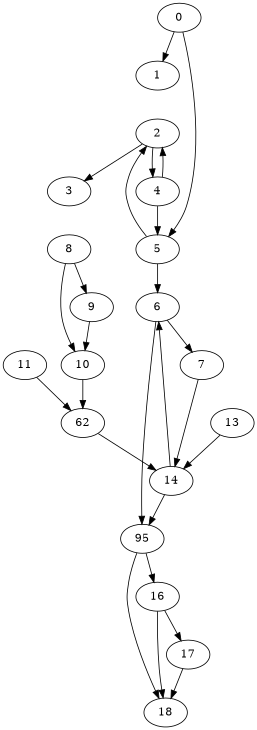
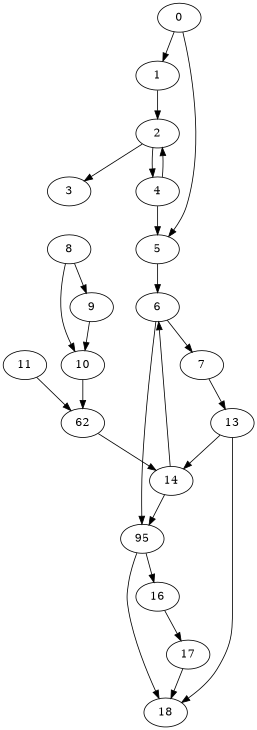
(126, 196) -> (158, 101)
(188, 419) -> (215, 390)
(158, 651) -> (232, 575)
